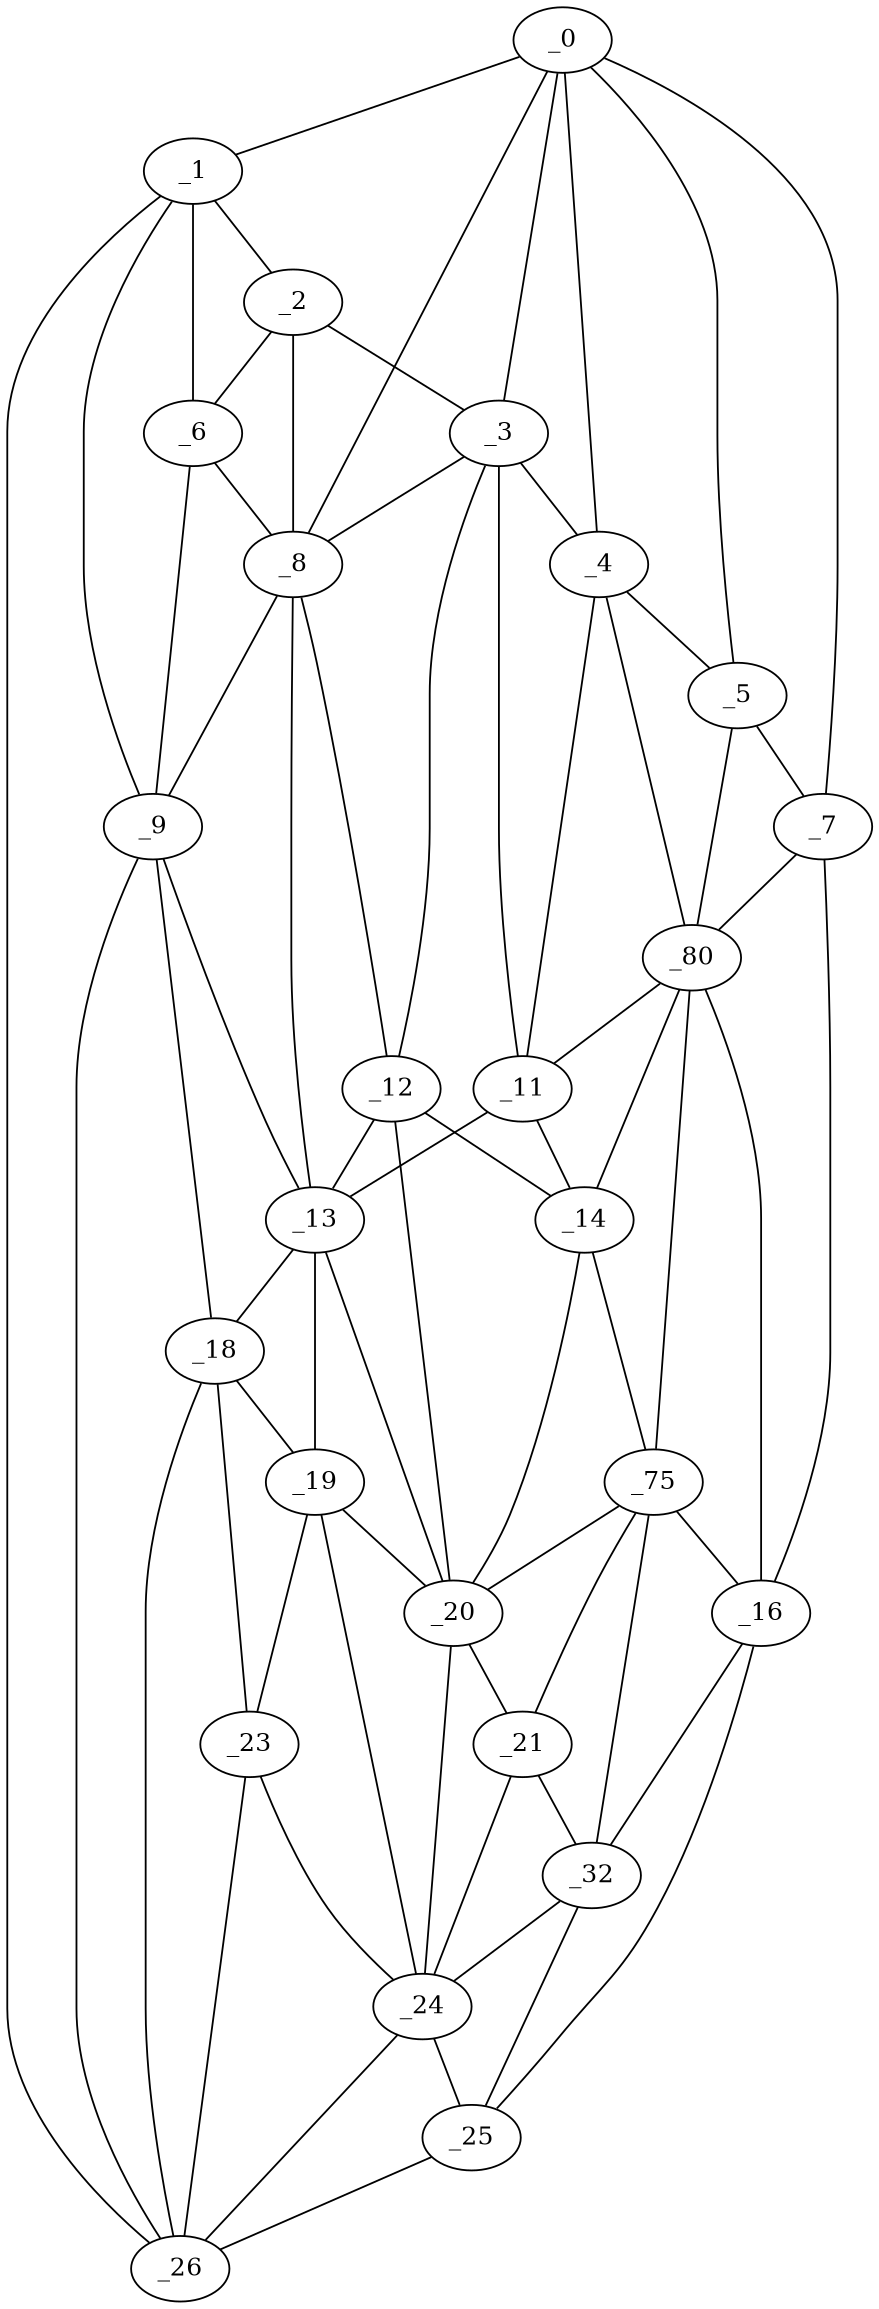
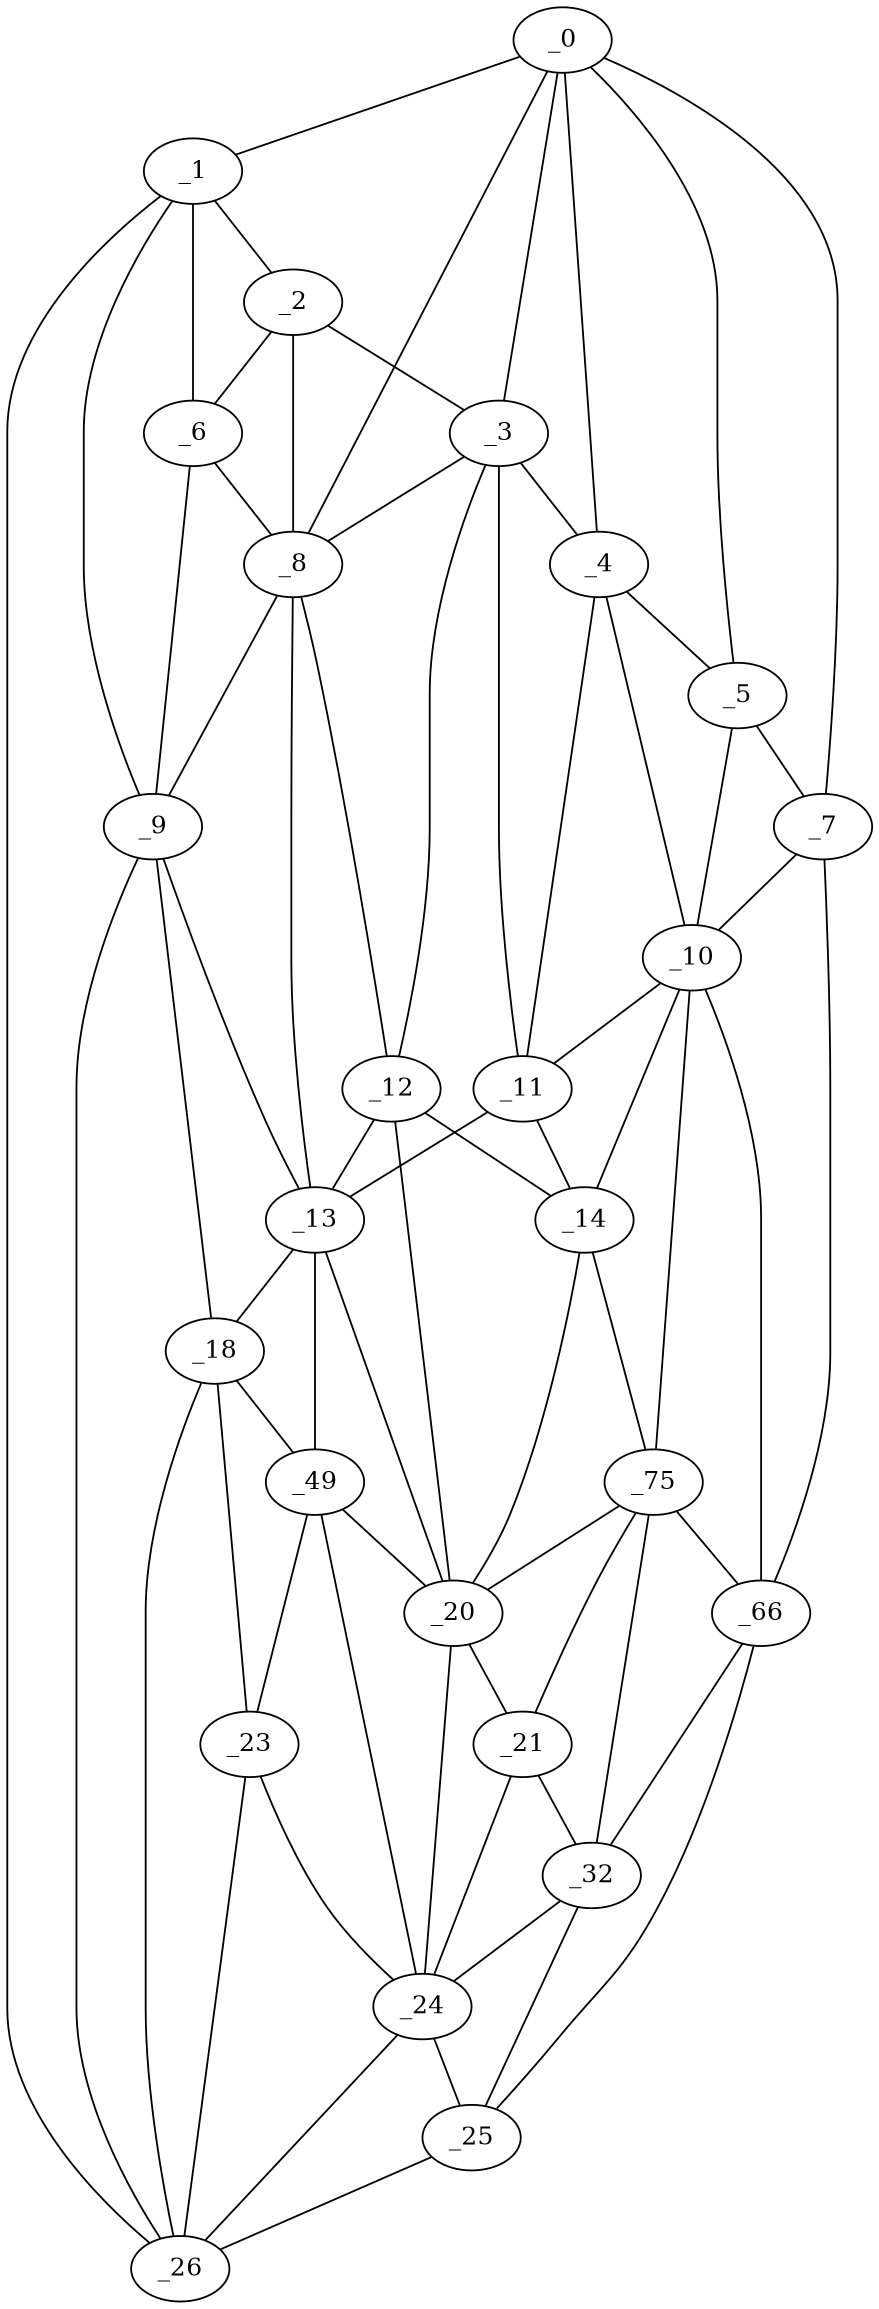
(692, 958) -> (692, 958)
(315, 1482) -> (315, 1482)
(761, 1613) -> (761, 1613)
